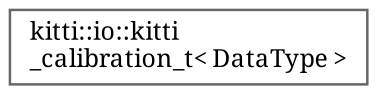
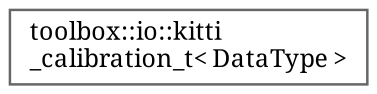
(189, 47) -> (189, 47)
